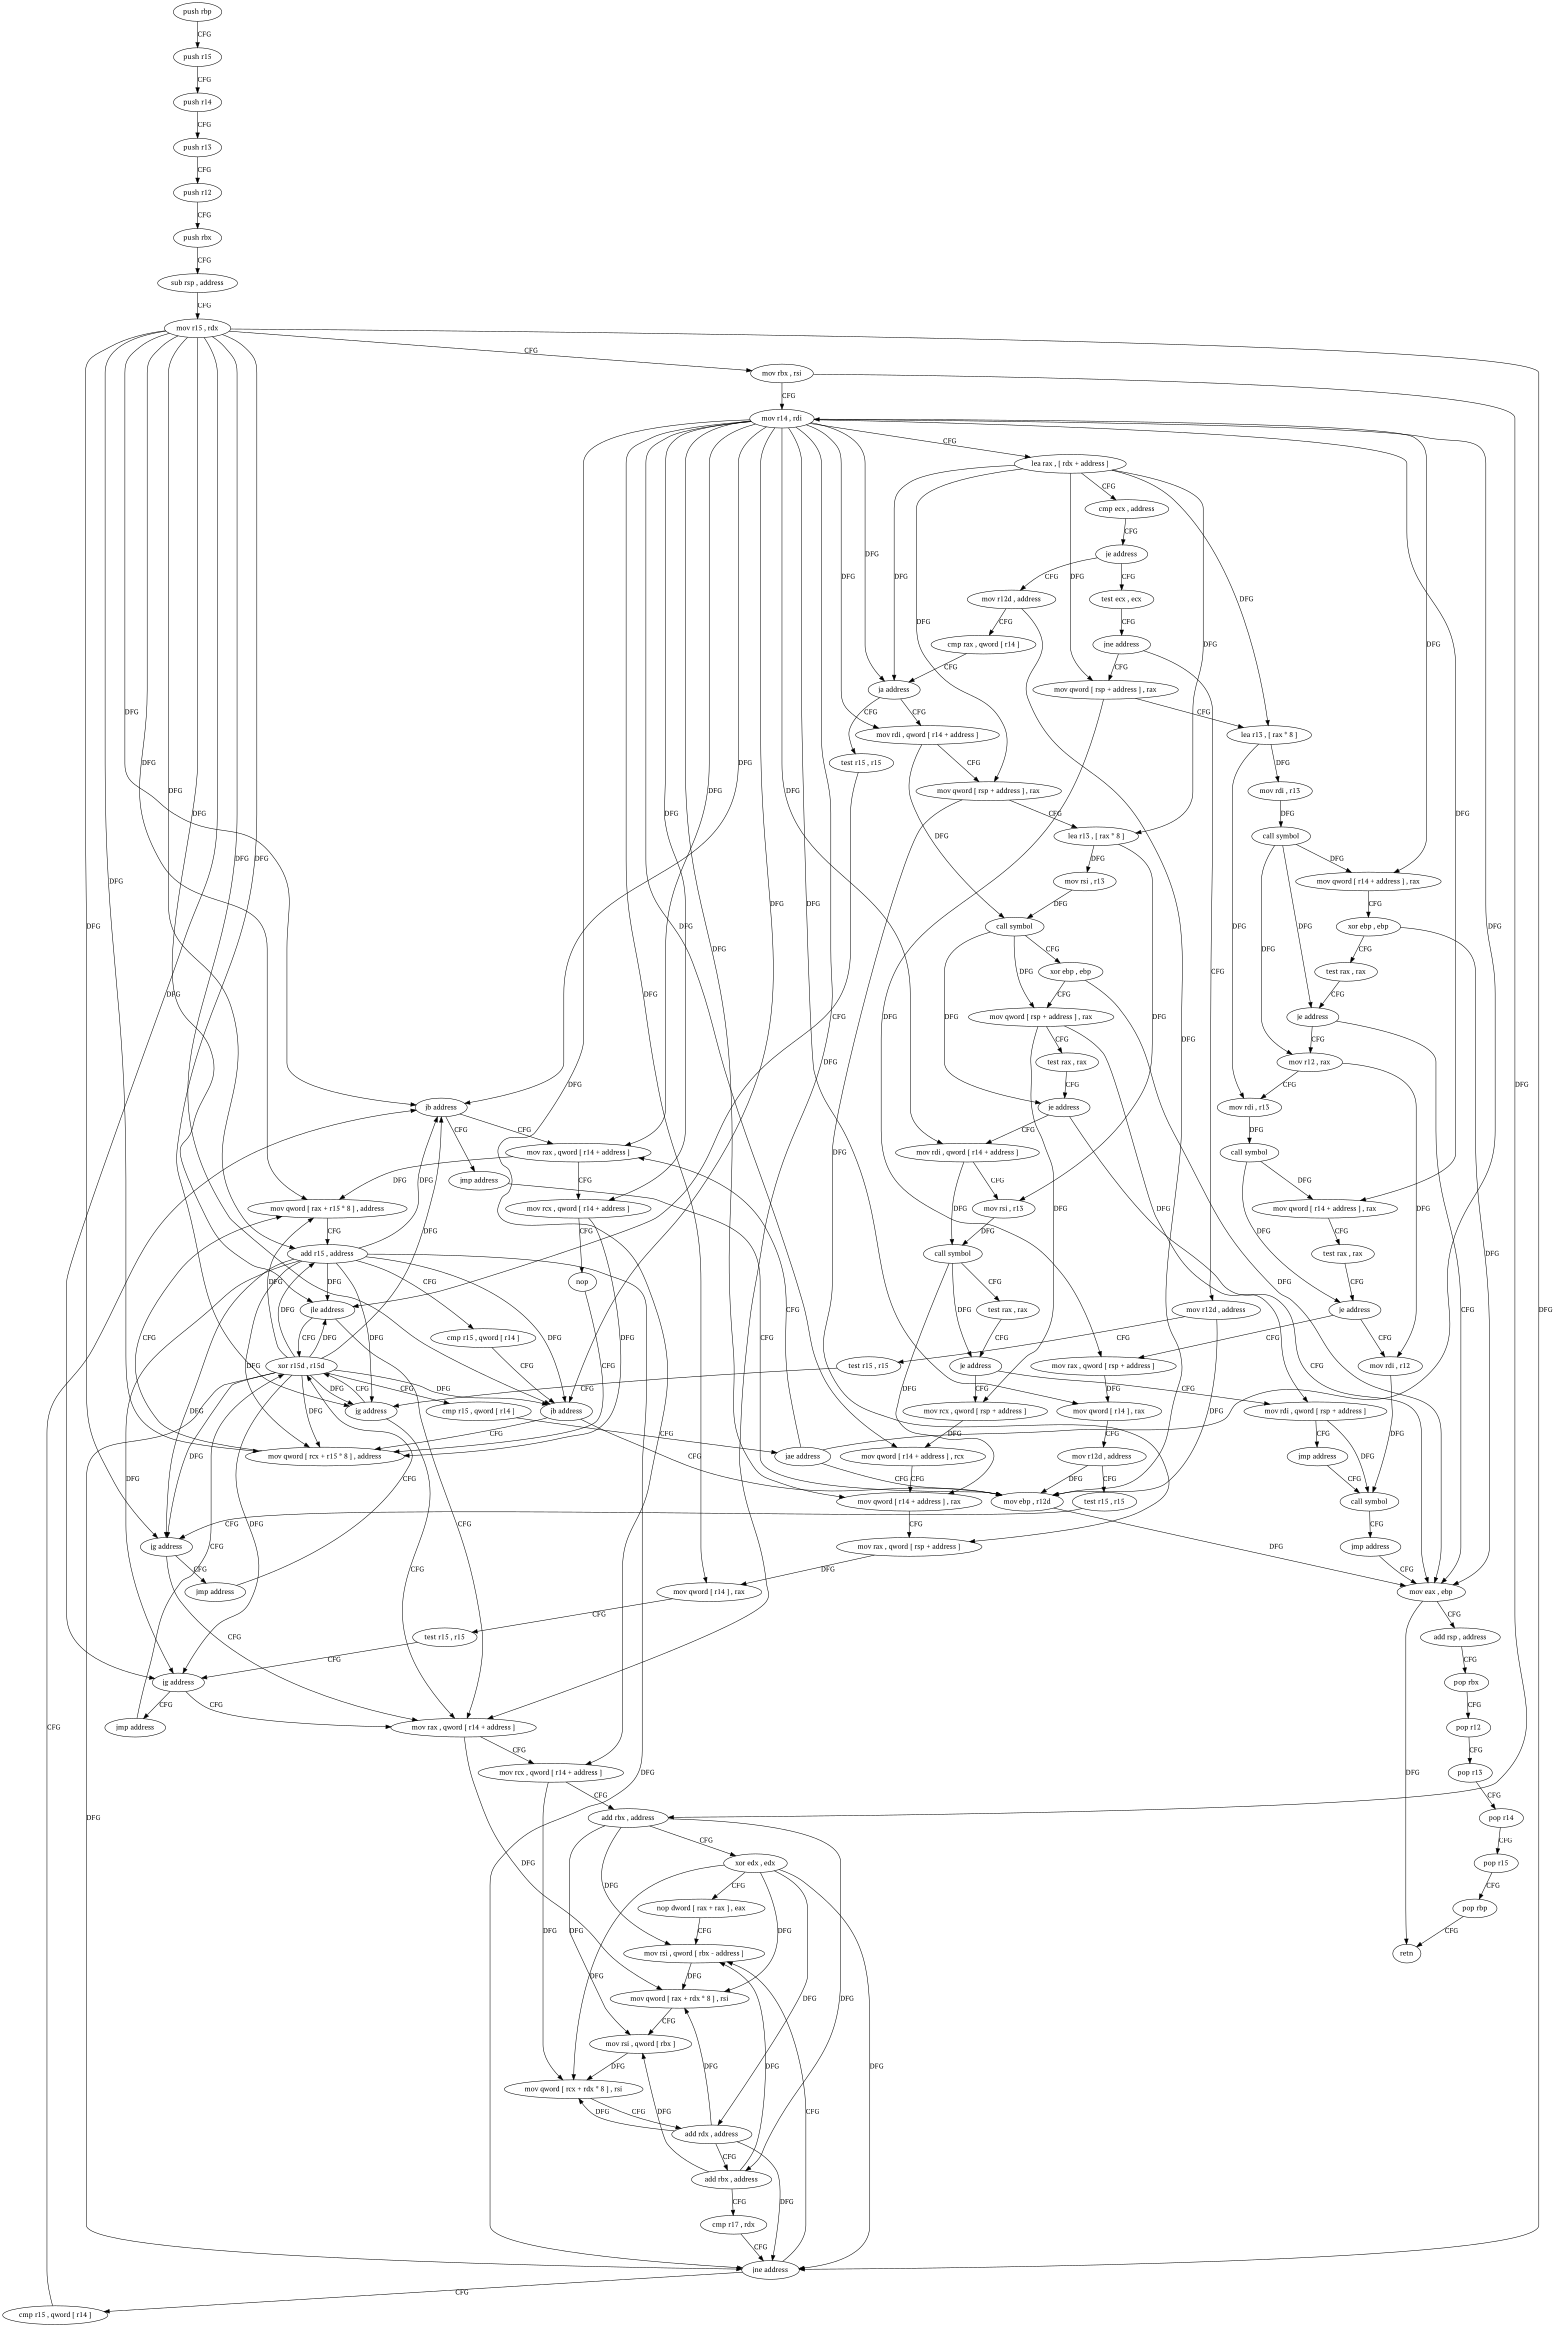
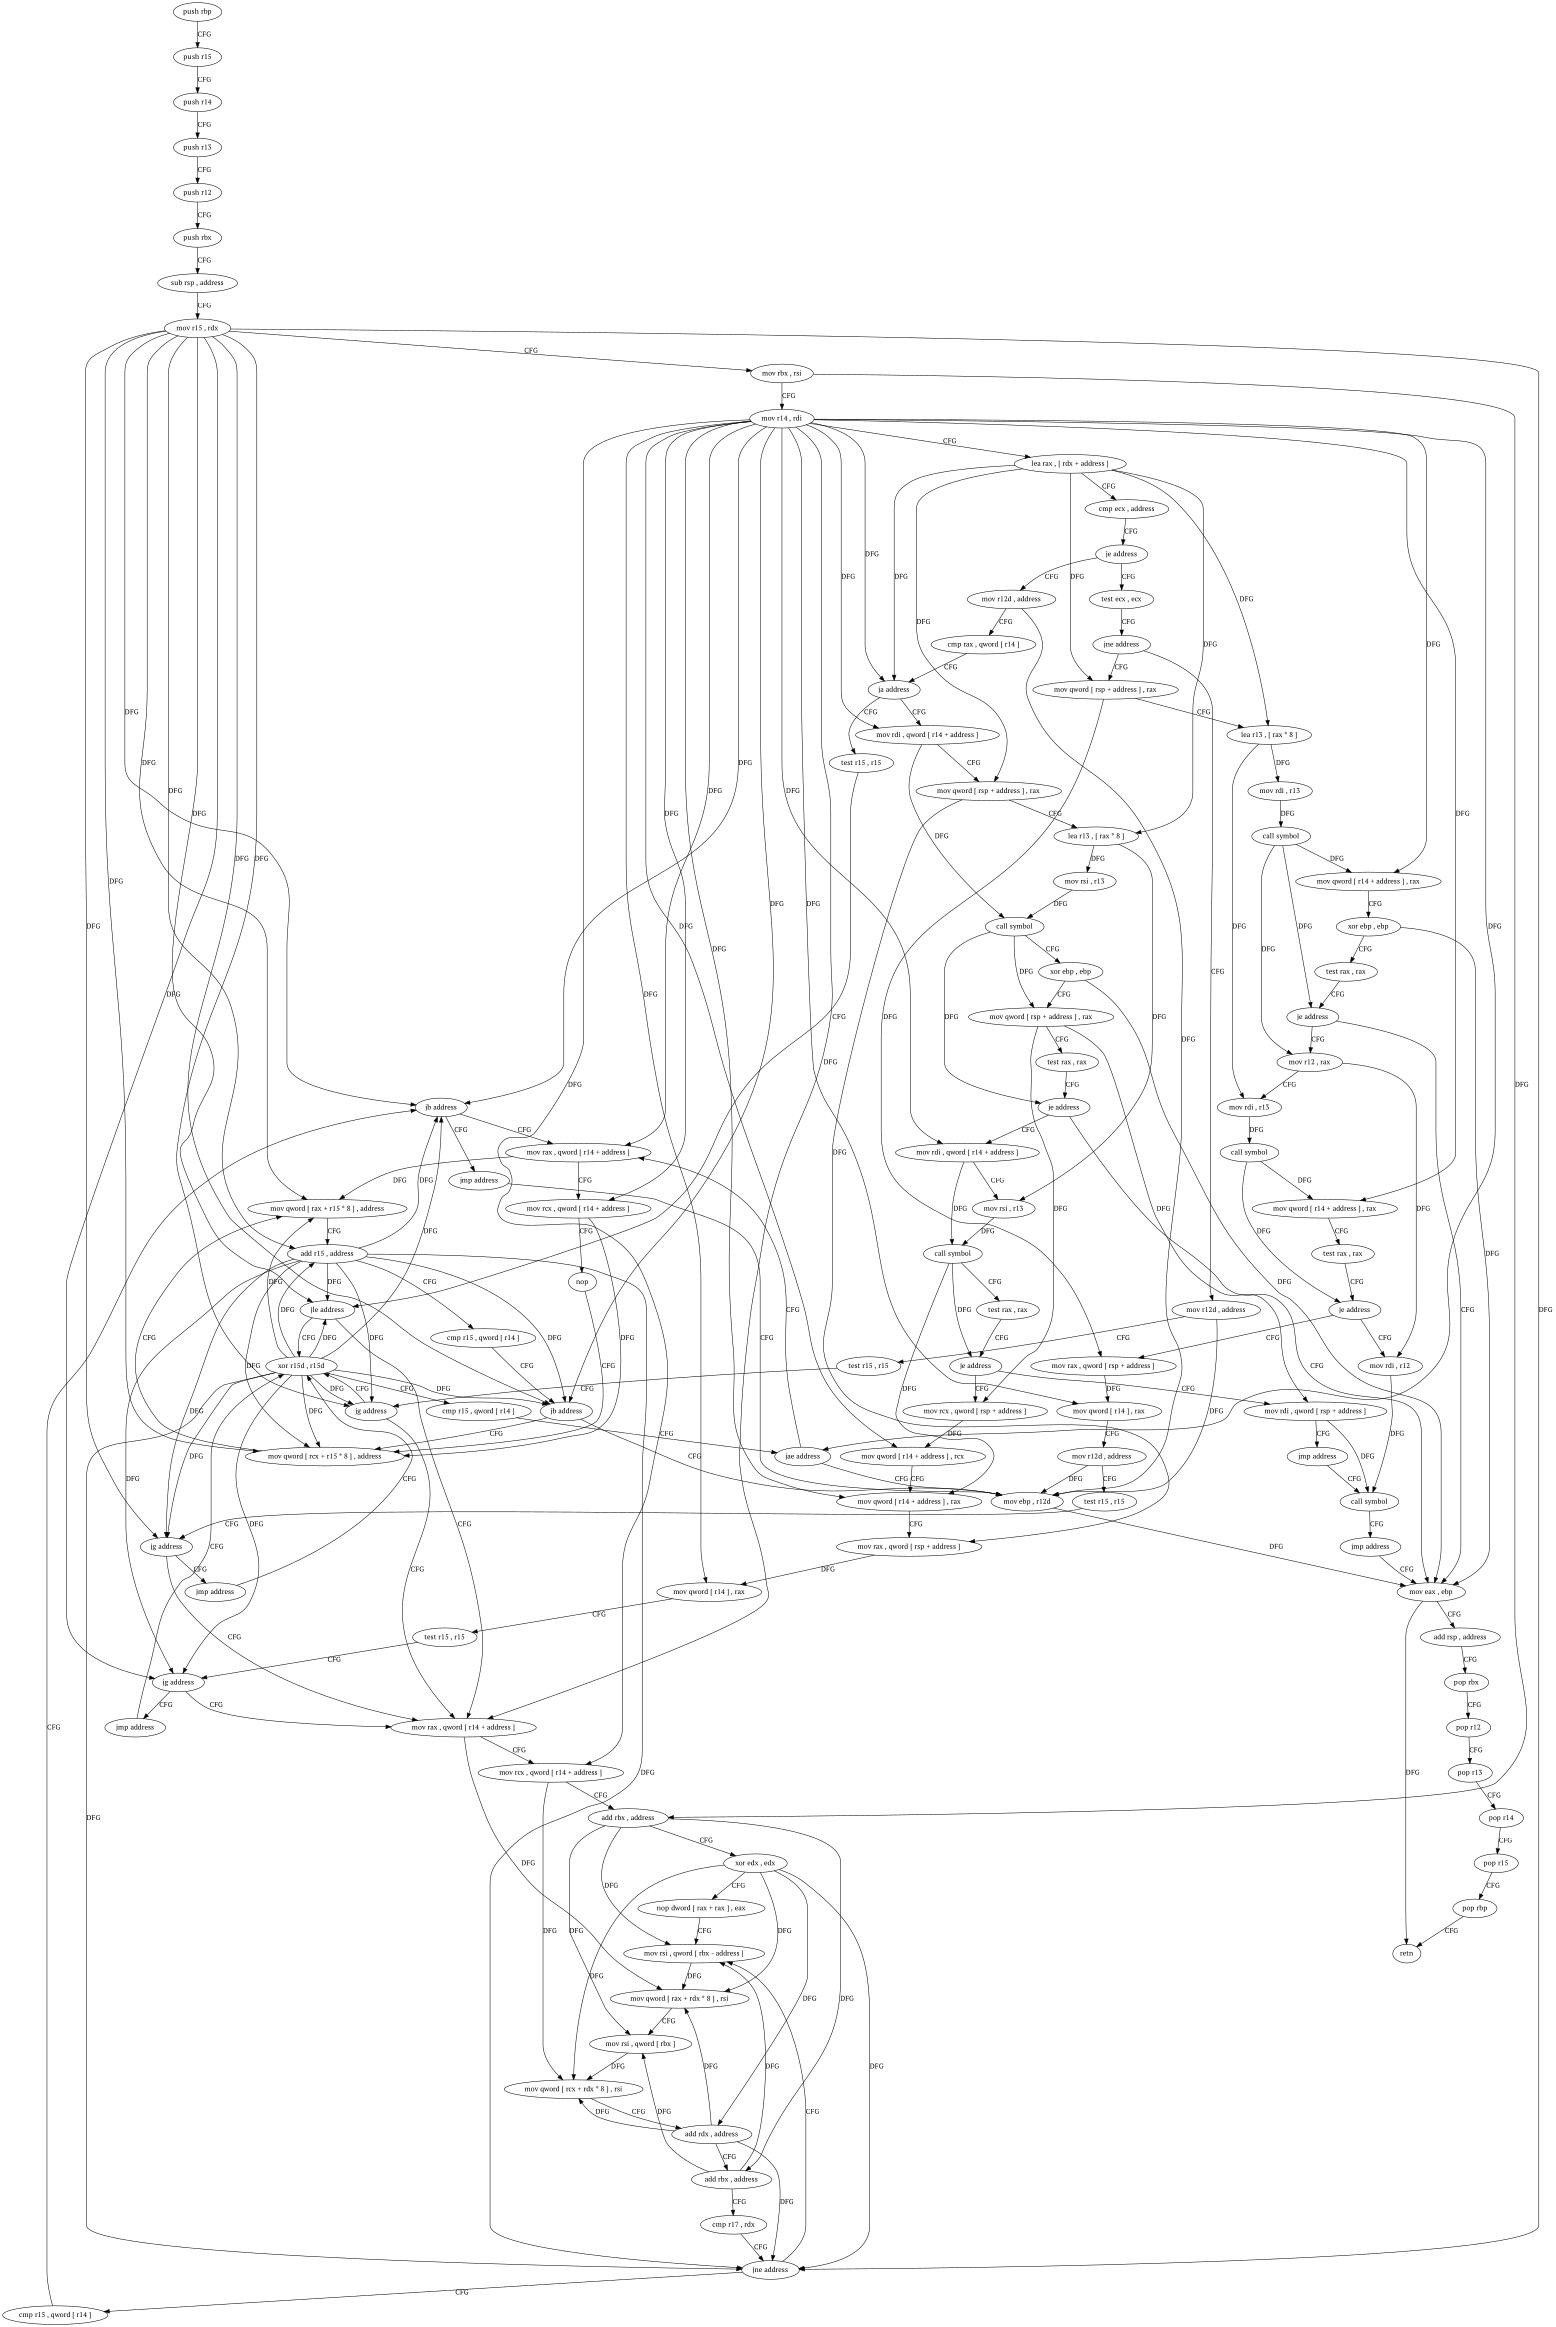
(1486, 900) -> (1486, 895)
